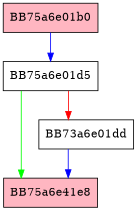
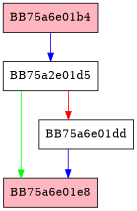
(51, 18) -> (51, 18)
(51, 76) -> (51, 76)
(86, 134) -> (86, 134)
(51, 193) -> (51, 193)
